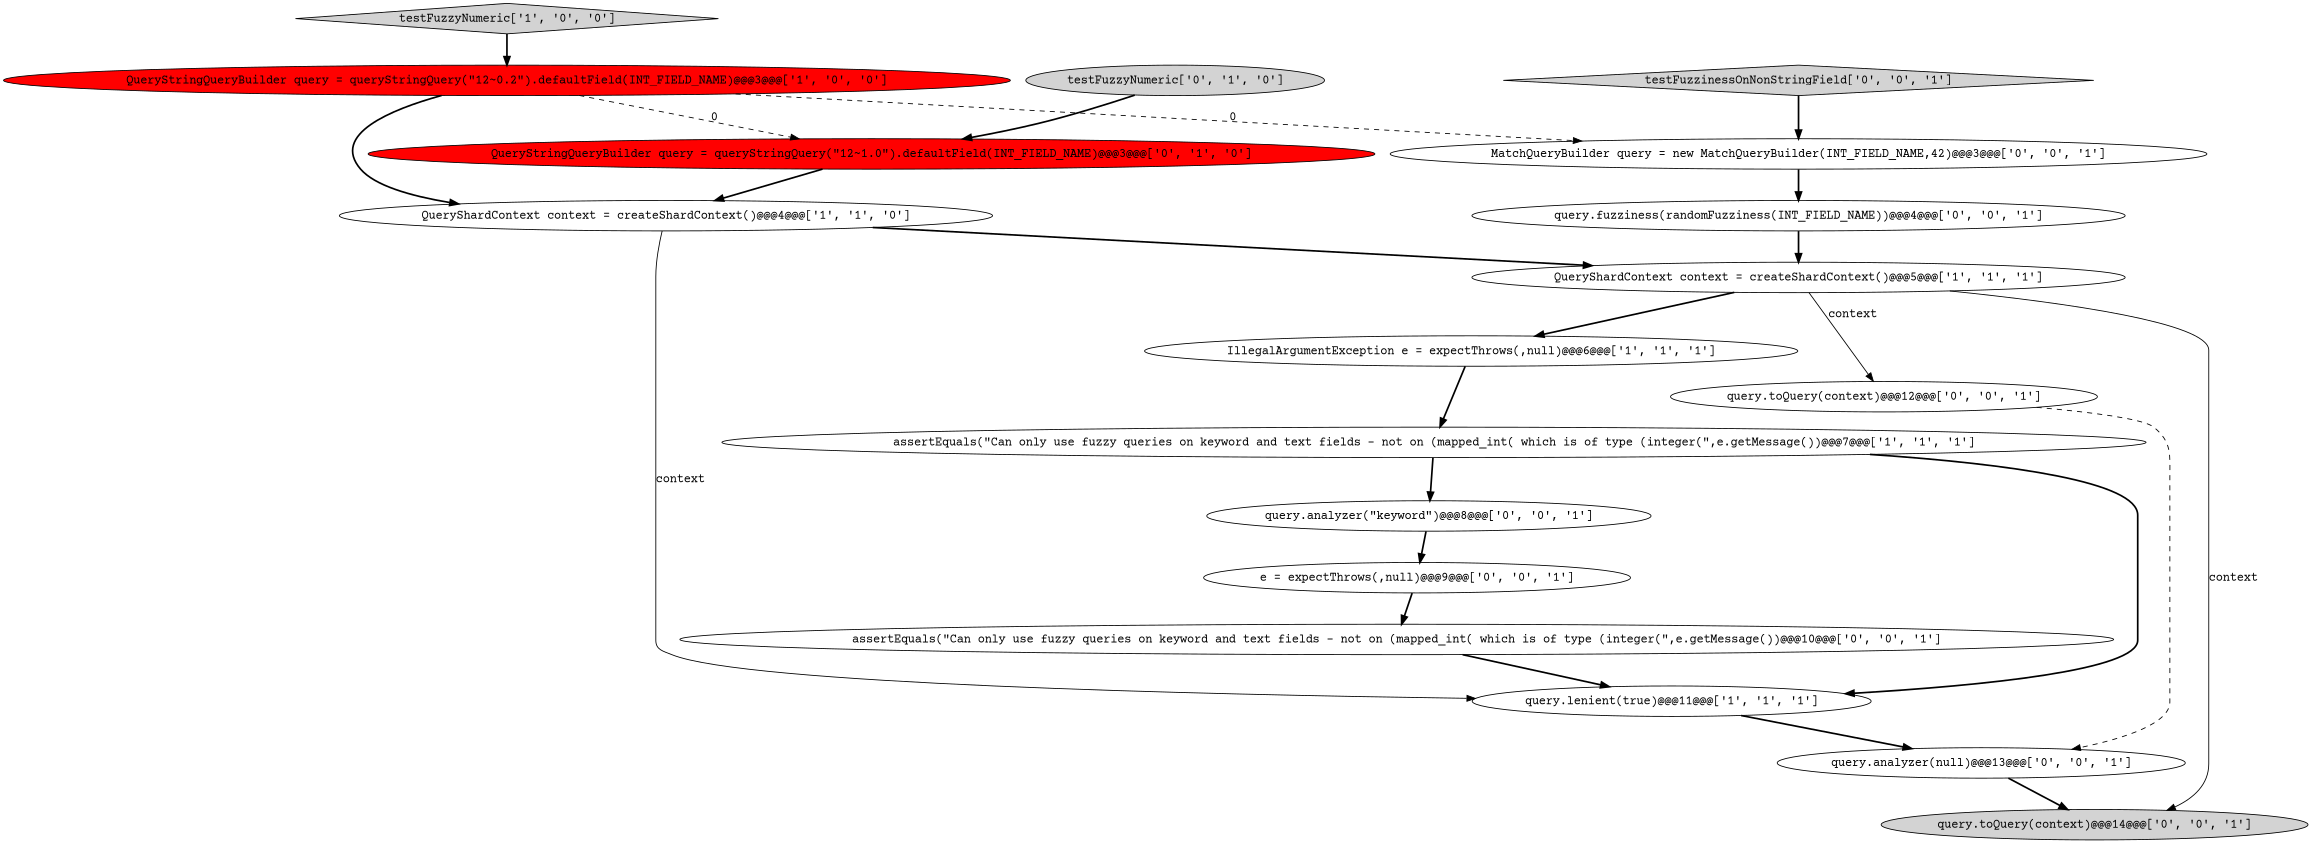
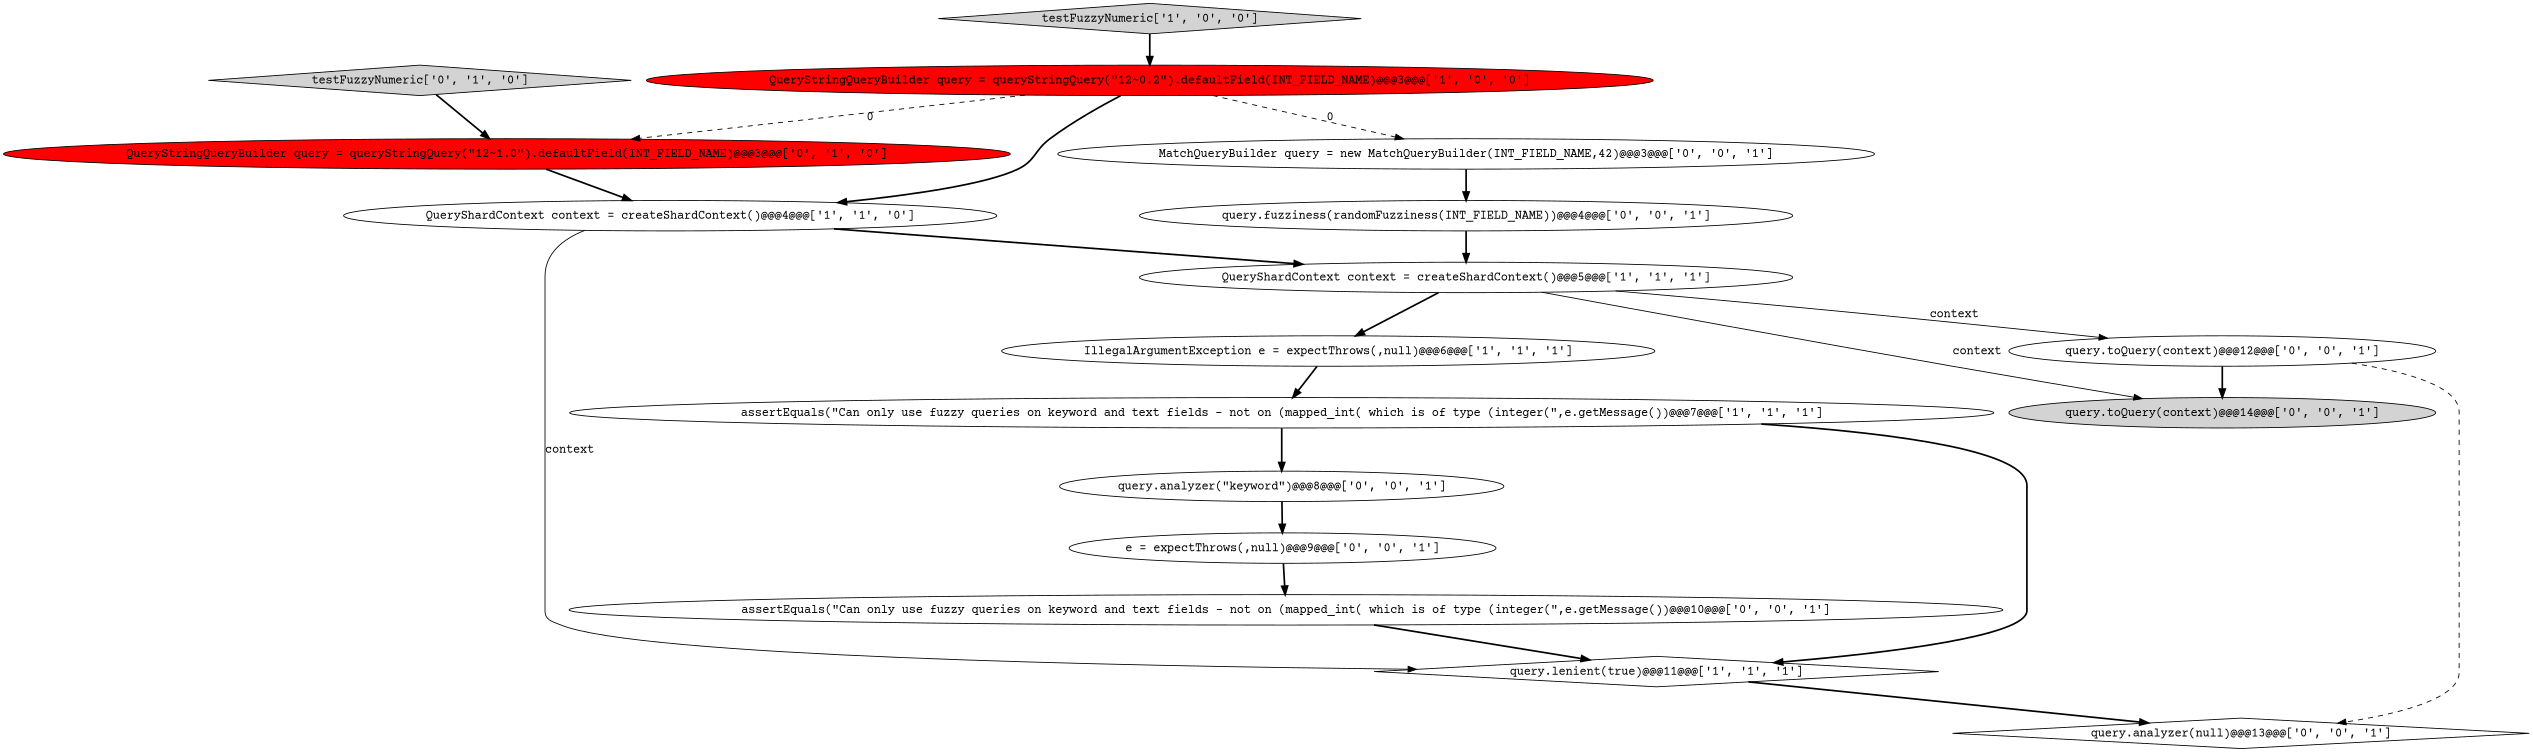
(1175, 80) -> (420, 80)
(1798, 80) -> none
(1672, 701) -> (1656, 672)
(1981, 763) -> (2241, 733)
(2034, 792) -> (2222, 378)
